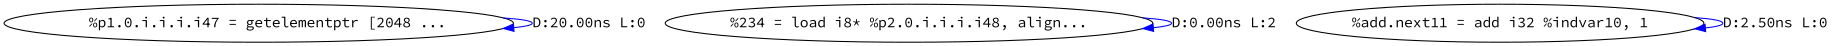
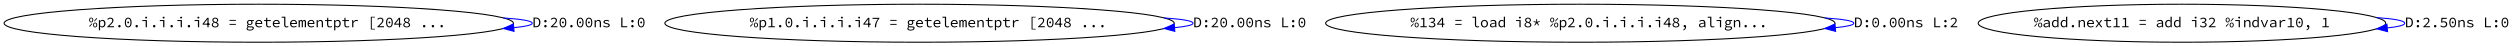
none -> (259, 23)
(909, 23) -> (1580, 23)
